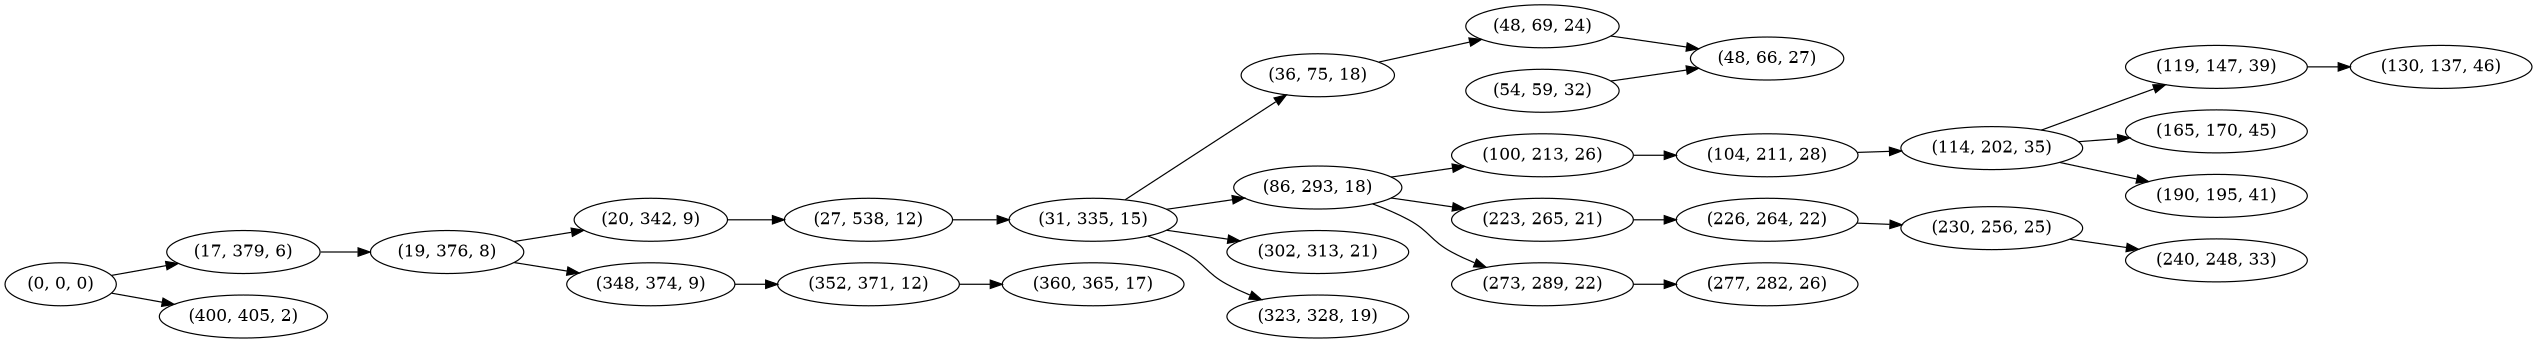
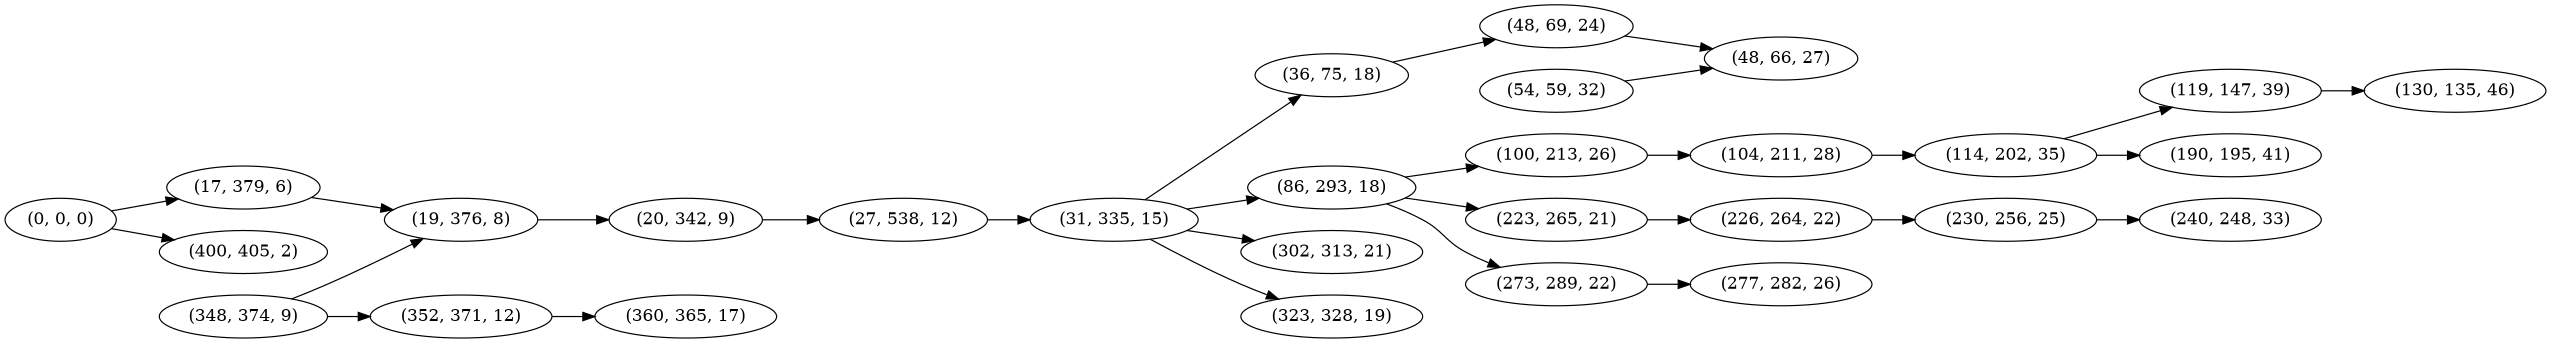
(2441, 67) -> (2455, 91)
(2216, 131) -> none
(541, 267) -> (353, 273)
